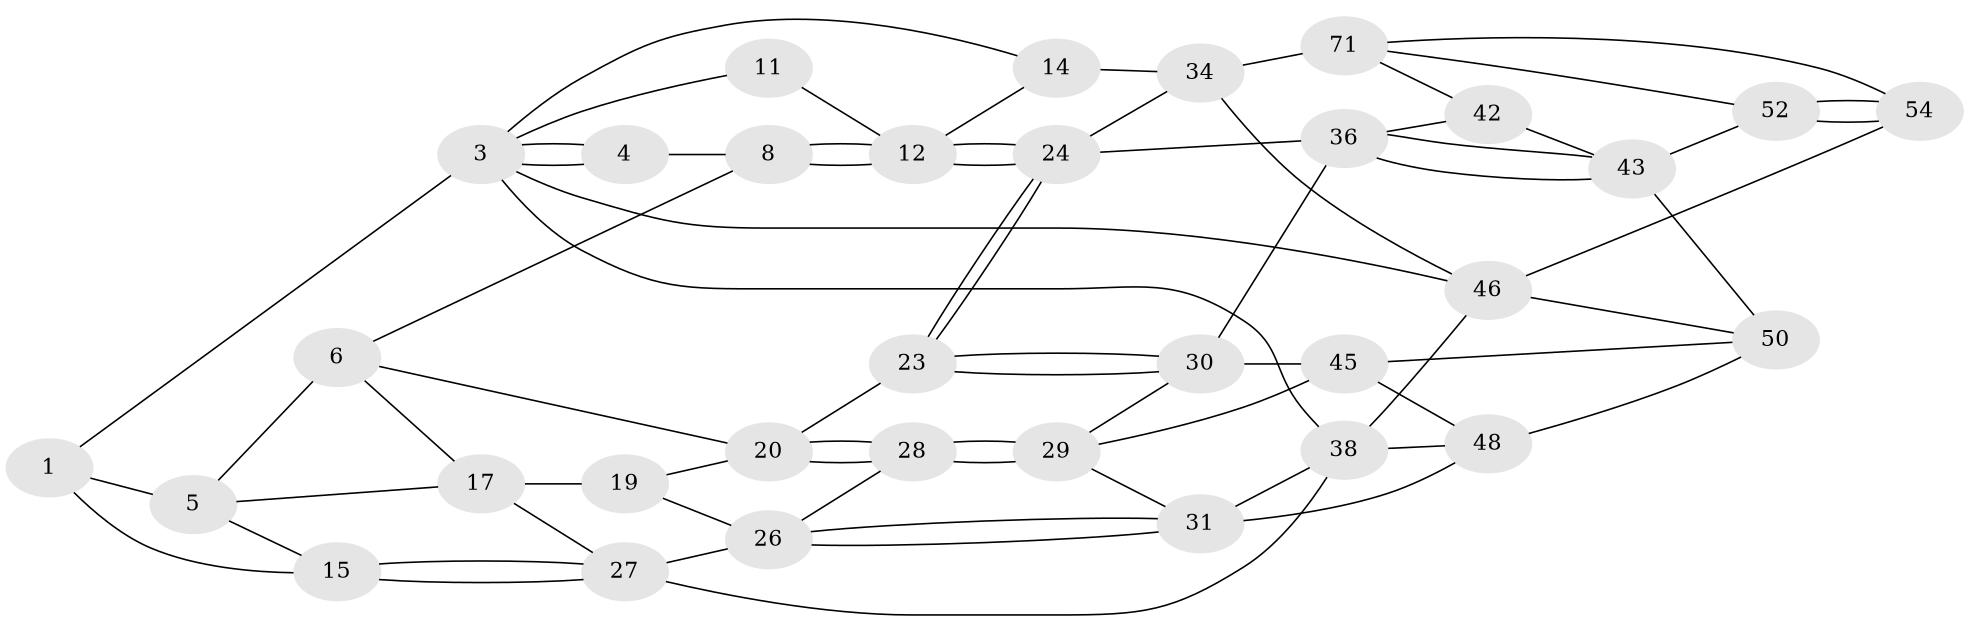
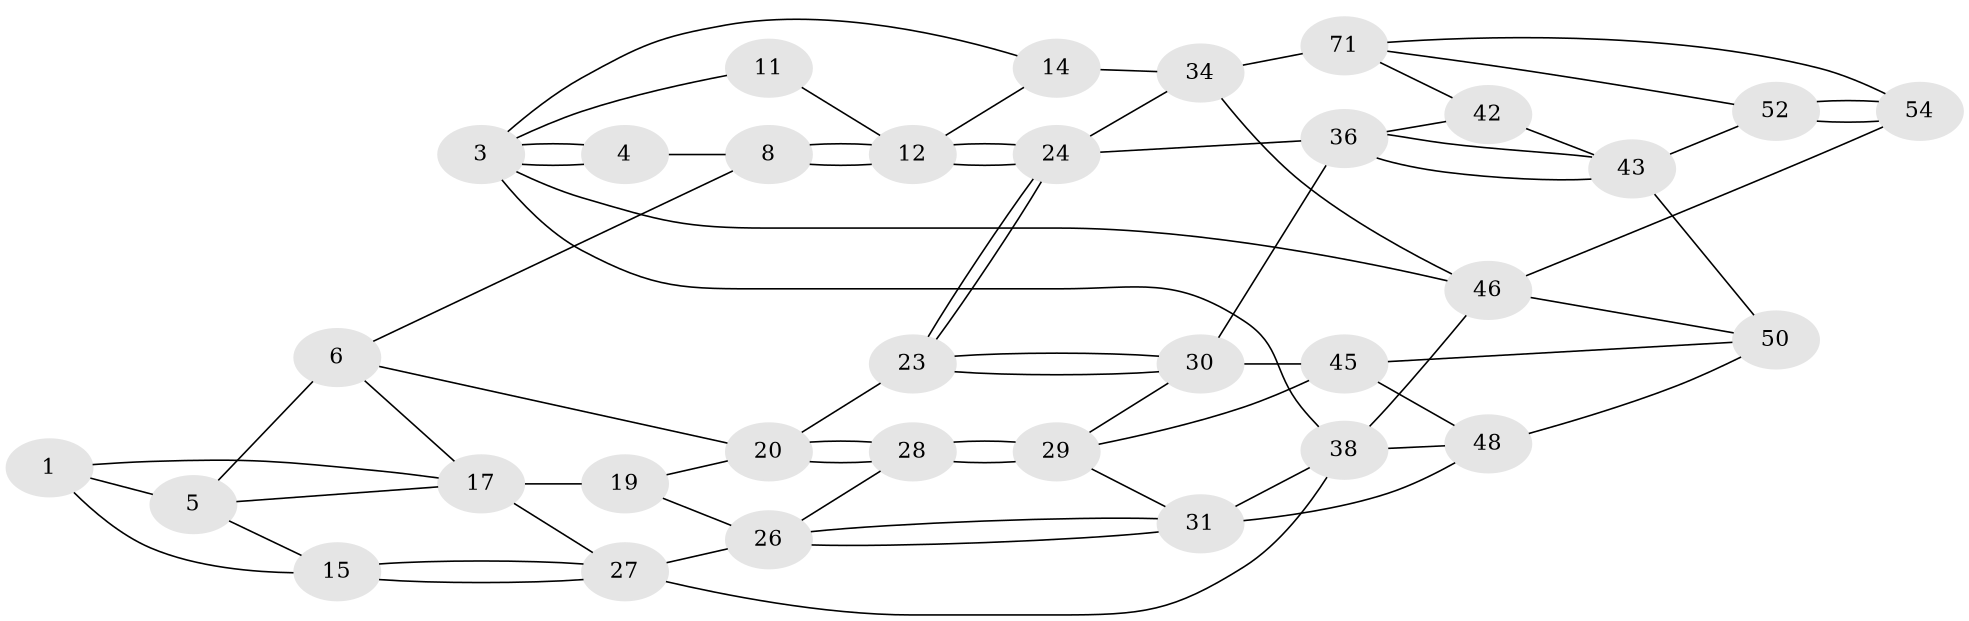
(265, 311) -> (266, 461)
